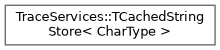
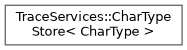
(110, 25) -> (94, 25)
